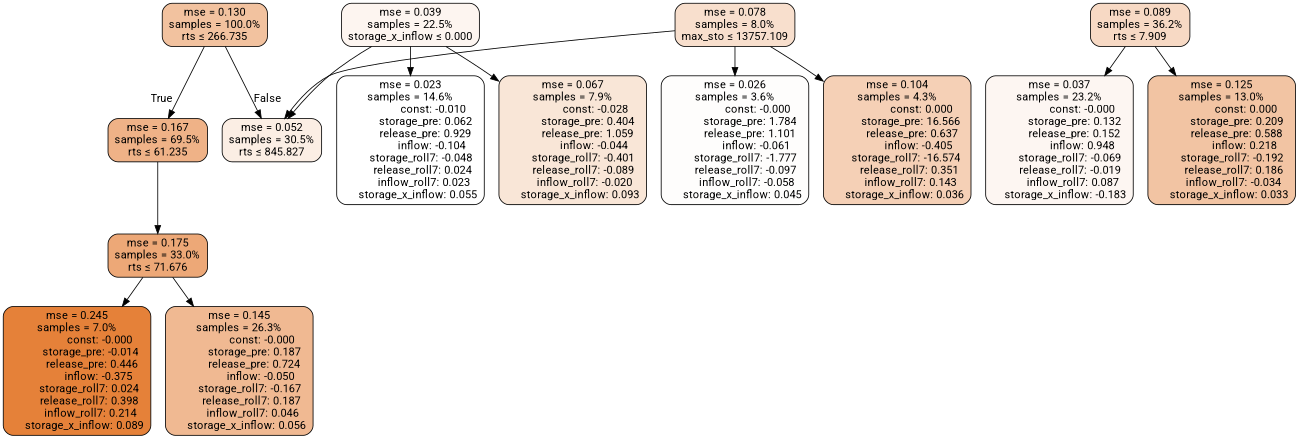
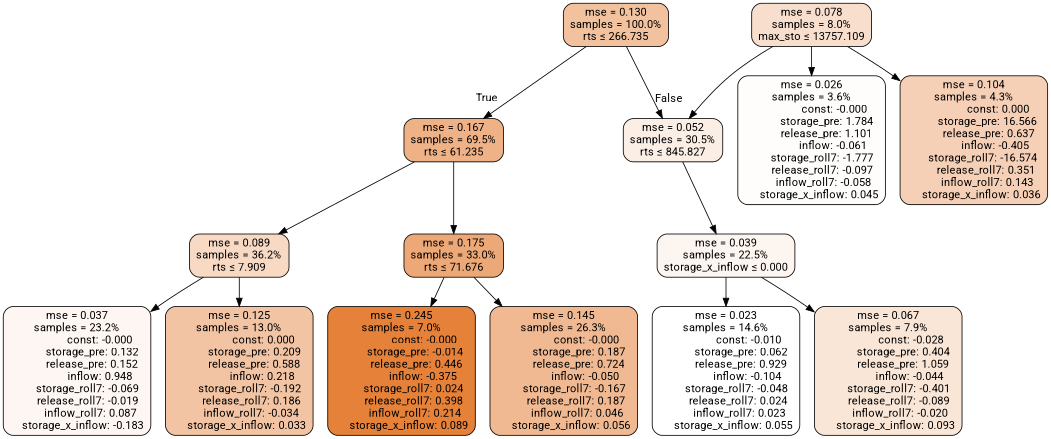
(341, 66) -> (698, 194)
none -> (350, 196)
